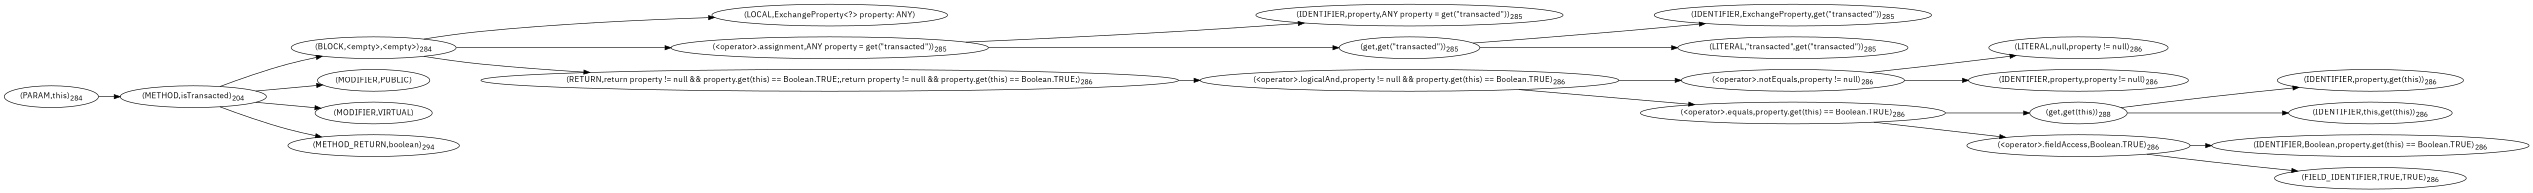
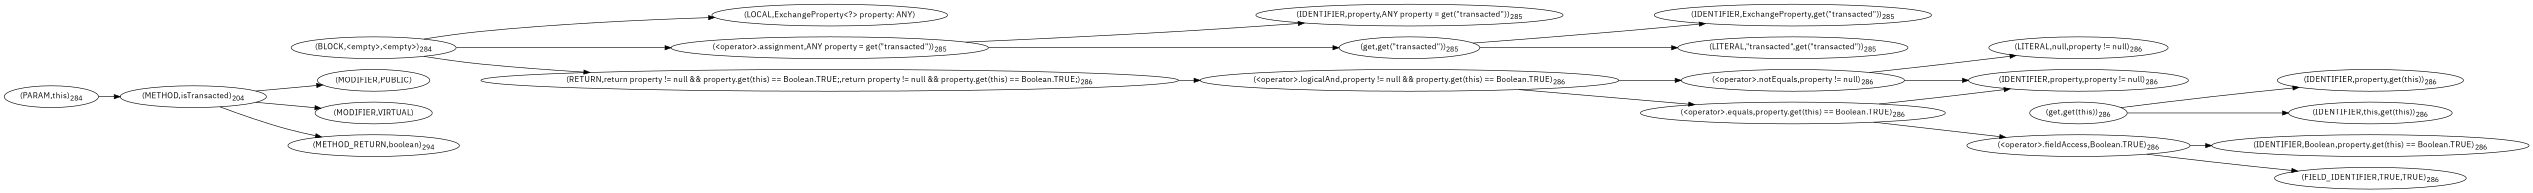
(267, 70) -> none
(2105, 112) -> (2105, 112)
(1984, 113) -> (1942, 97)
